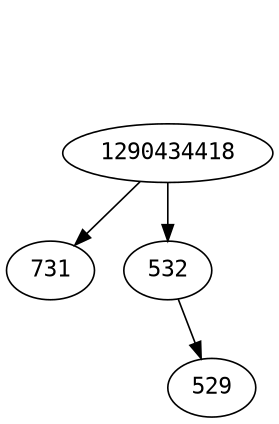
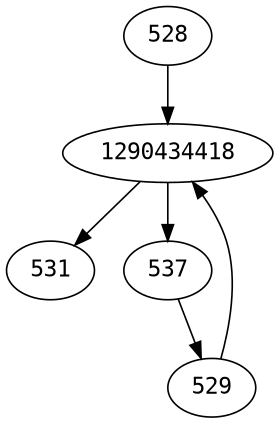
none -> (168, 36)
(51, 270) -> (51, 270)
(168, 270) -> (168, 270)
none -> (232, 274)
